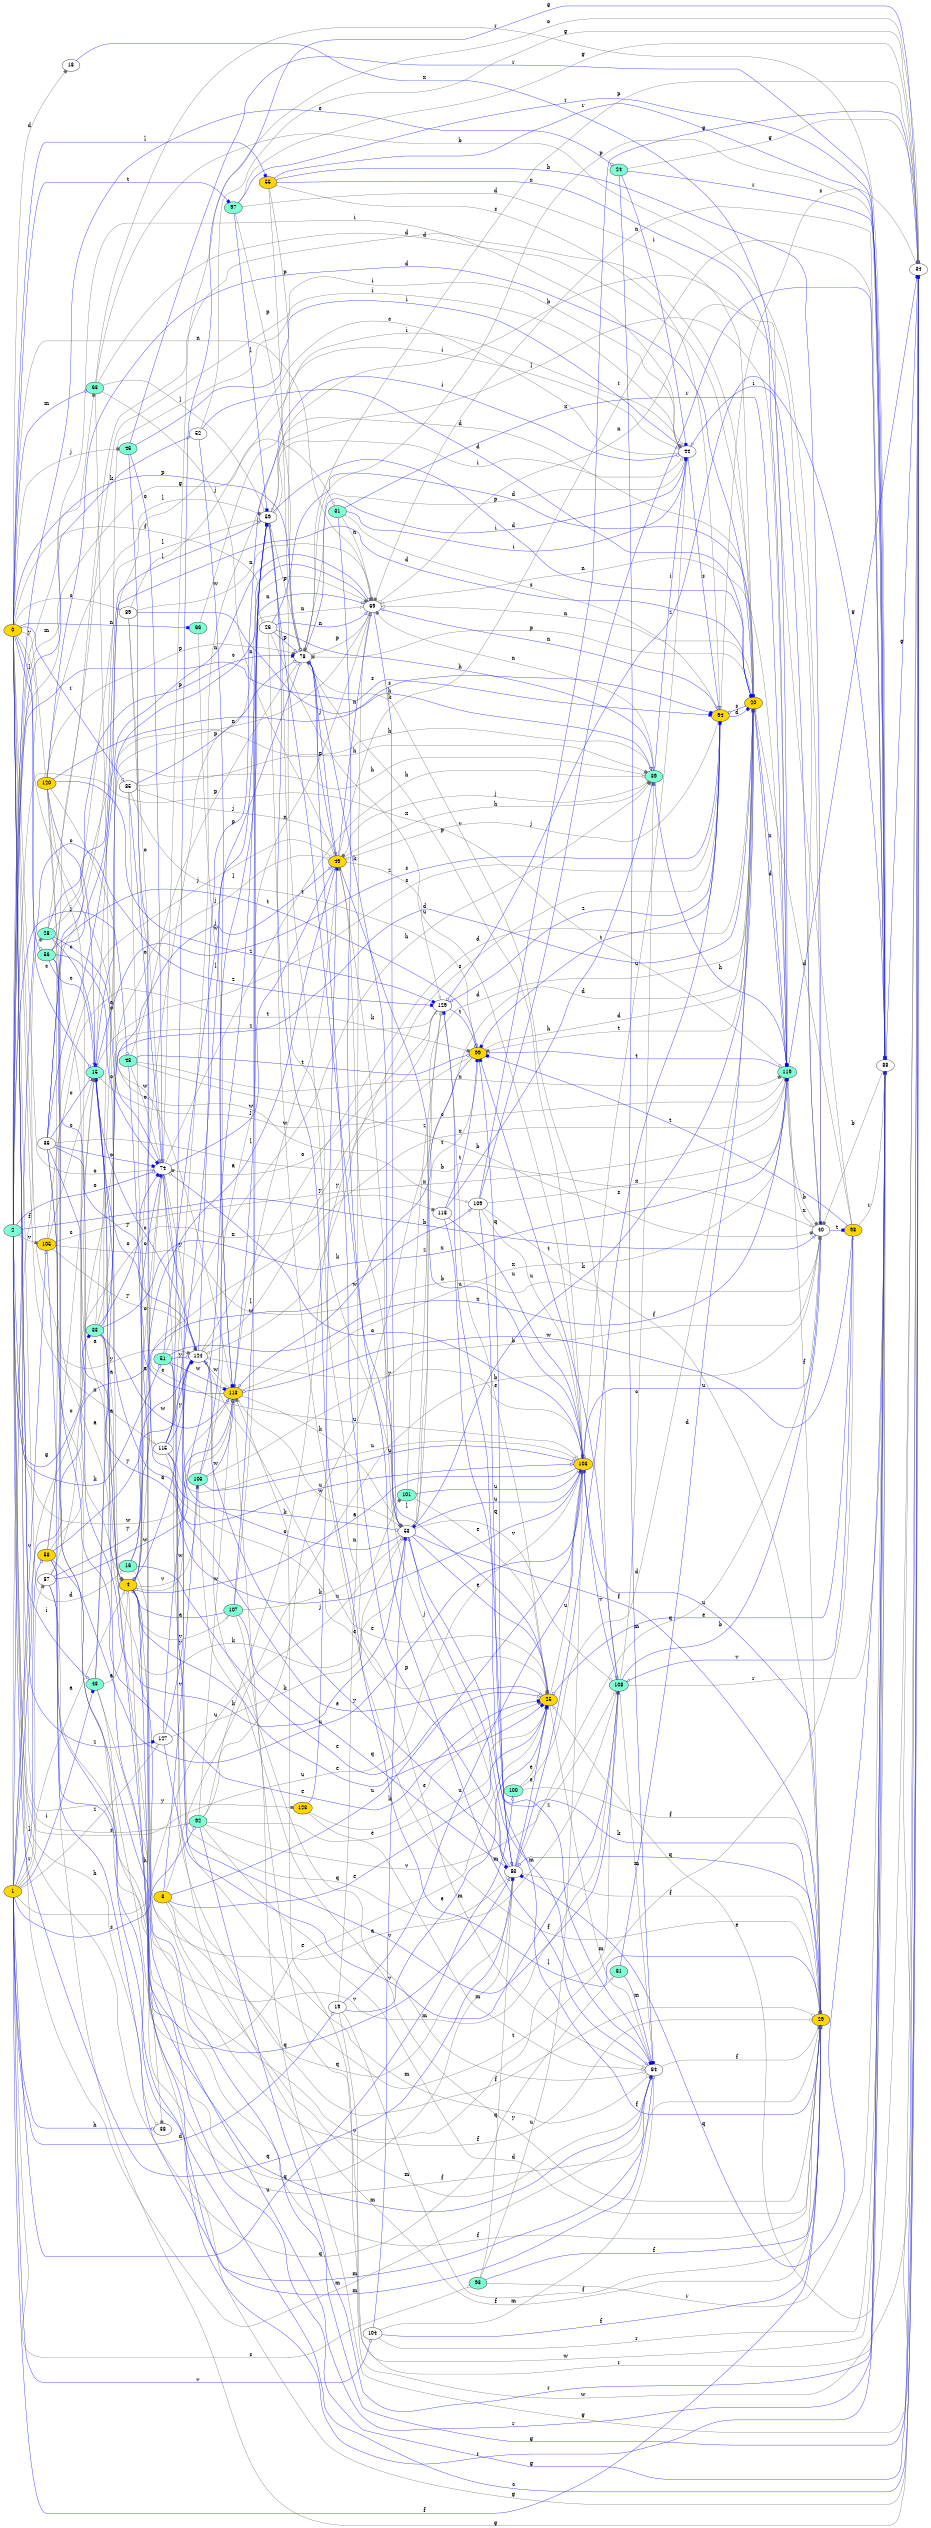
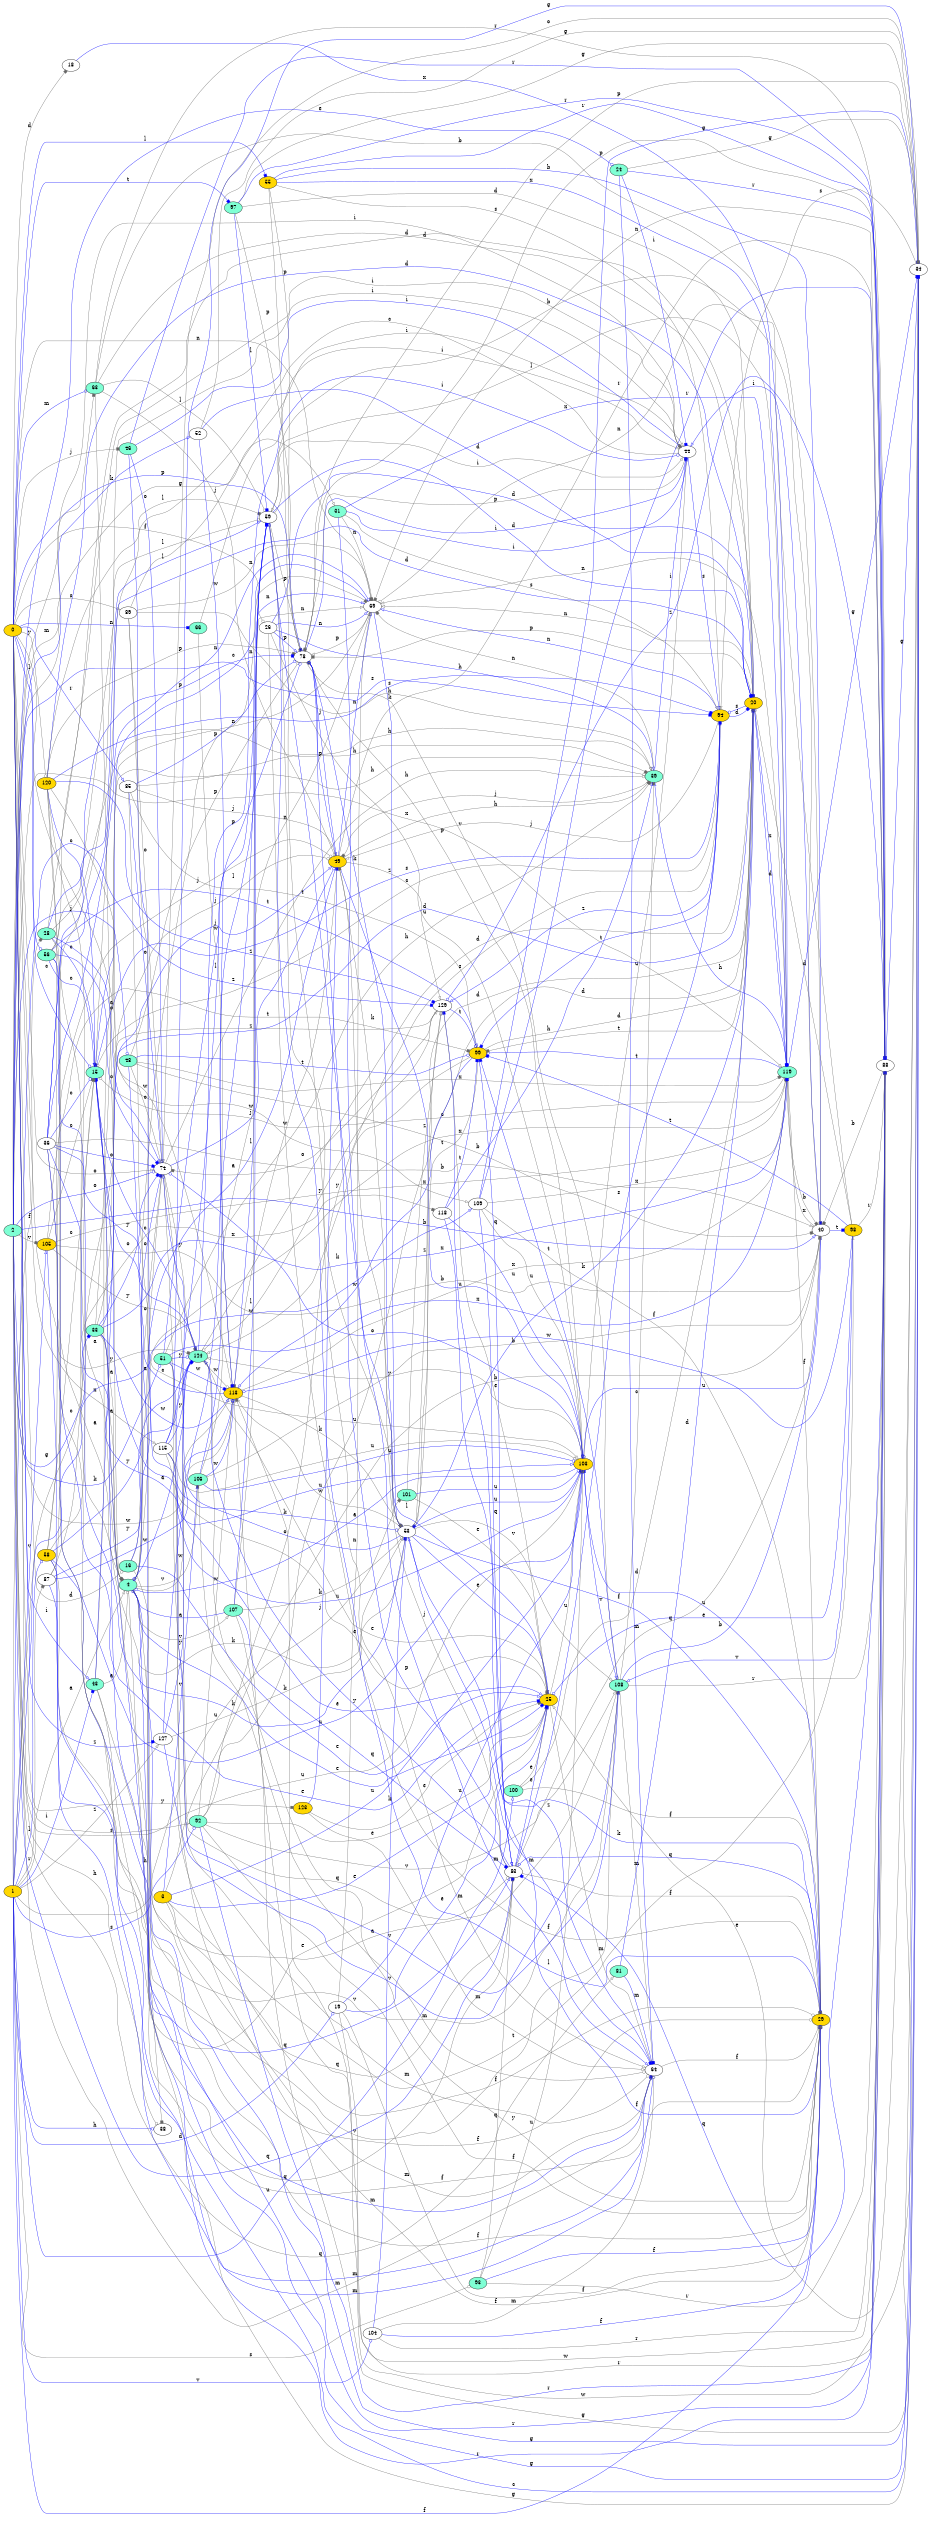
(178, 477) -> (178, 477)
(219, 618) -> none
(394, 694) -> (394, 694)
(198, 1356) -> (198, 1356)
(128, 1585) -> (128, 1585)
(514, 2157) -> (514, 2157)
(845, 2526) -> none
